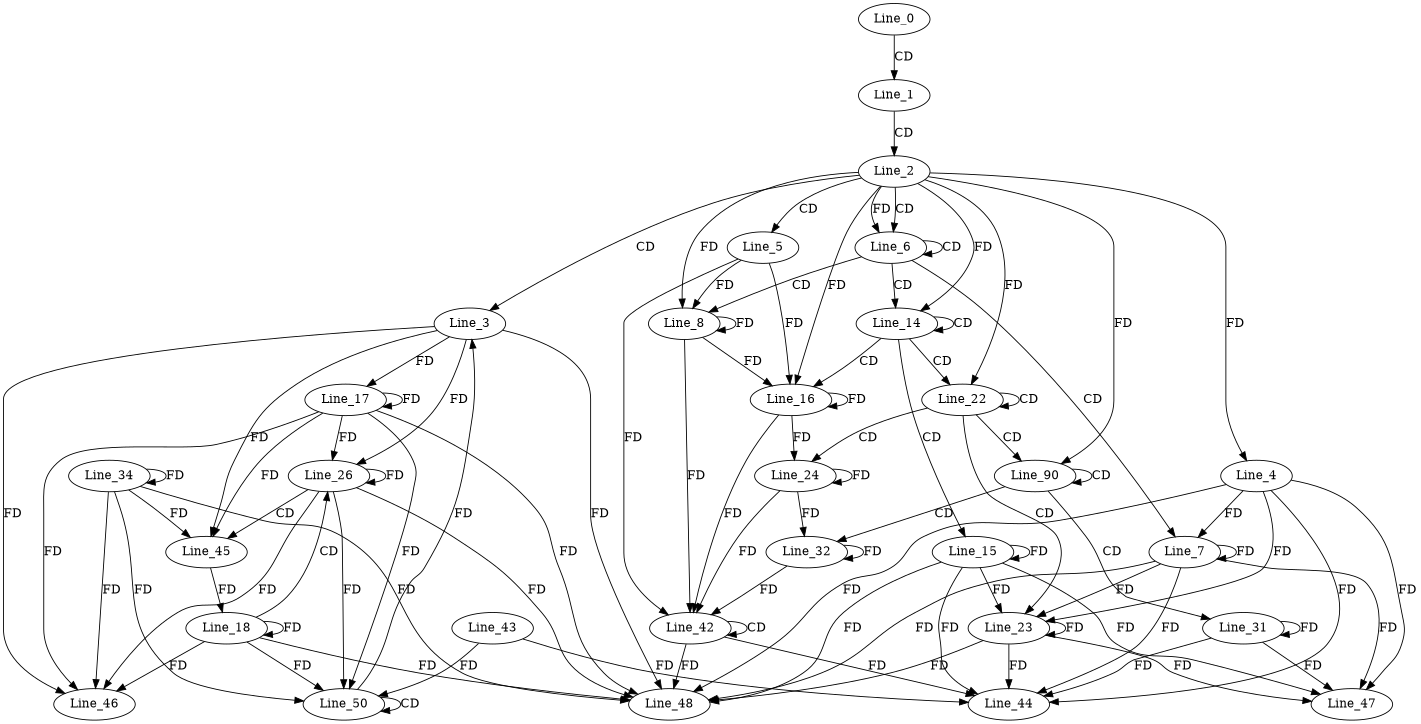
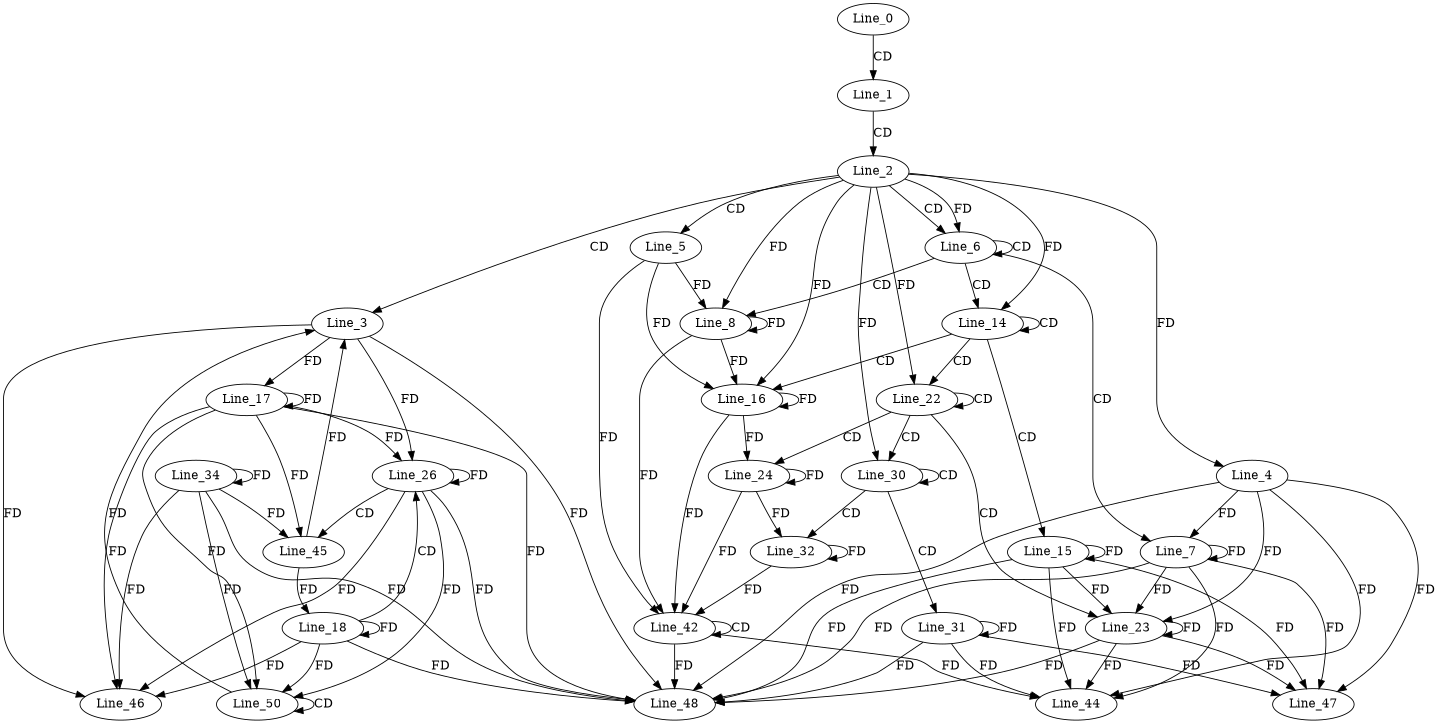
(289, 390) -> (326, 443)
(1035, 476) -> (882, 476)
(493, 628) -> none
none -> (829, 687)
